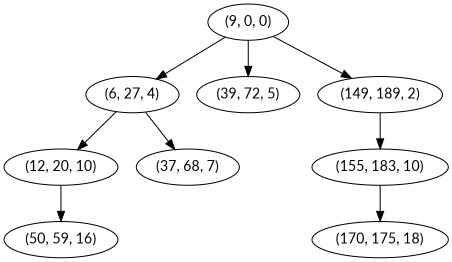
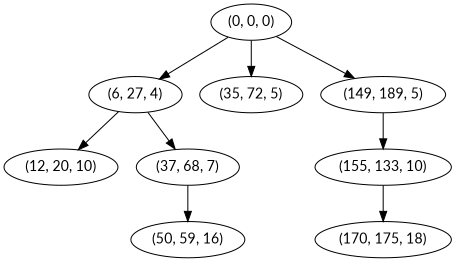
(248, 22) -> (251, 22)
(248, 95) -> (251, 95)
(380, 95) -> (383, 95)
(380, 167) -> (383, 167)
(61, 198) -> (188, 198)
